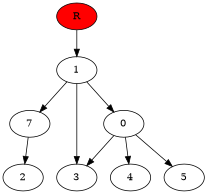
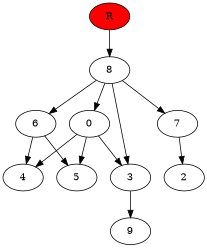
(77, 70) -> (110, 70)
none -> (36, 124)
none -> (131, 231)
